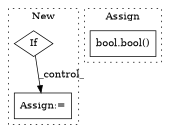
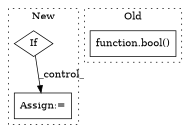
(123, 17) -> (133, 17)
(123, 44) -> (133, 44)
